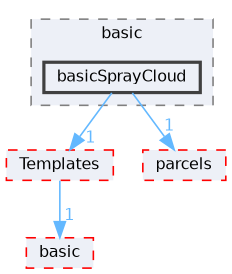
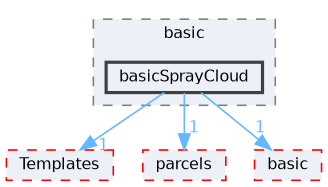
(60, 201) -> (230, 116)
